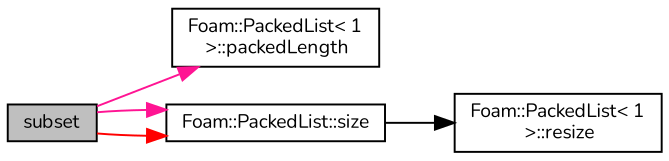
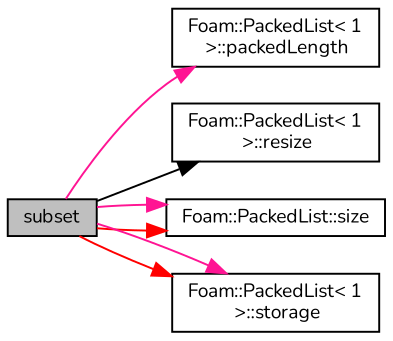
(410, 123) -> (138, 185)
none -> (276, 303)
